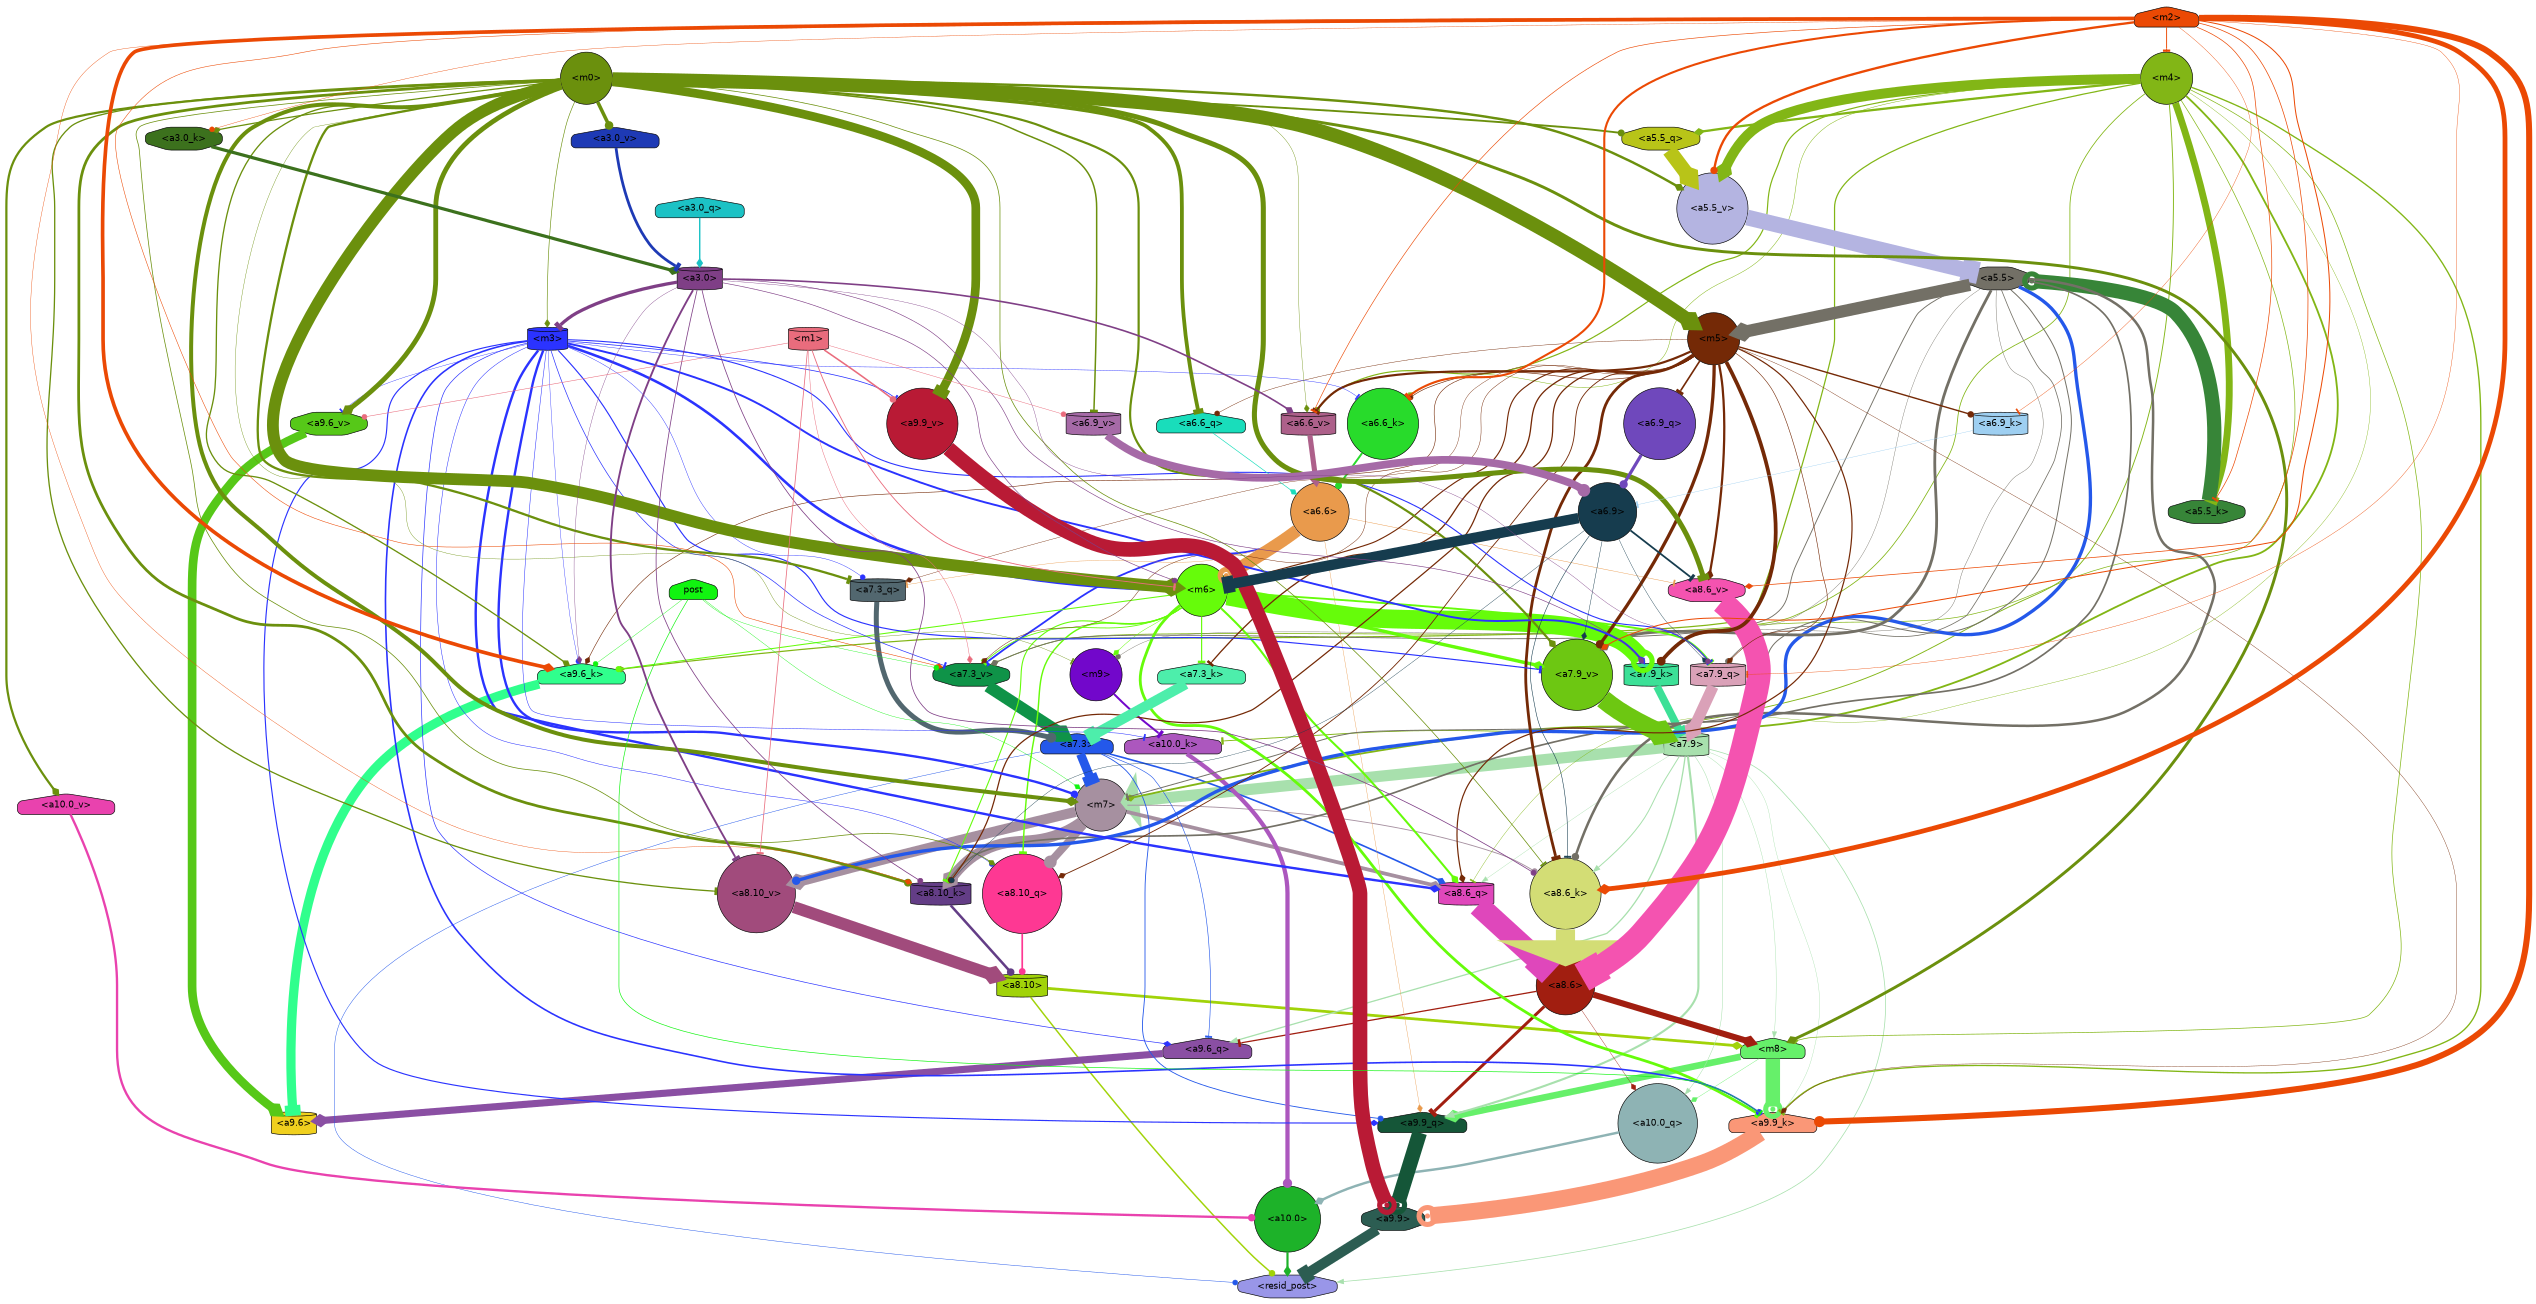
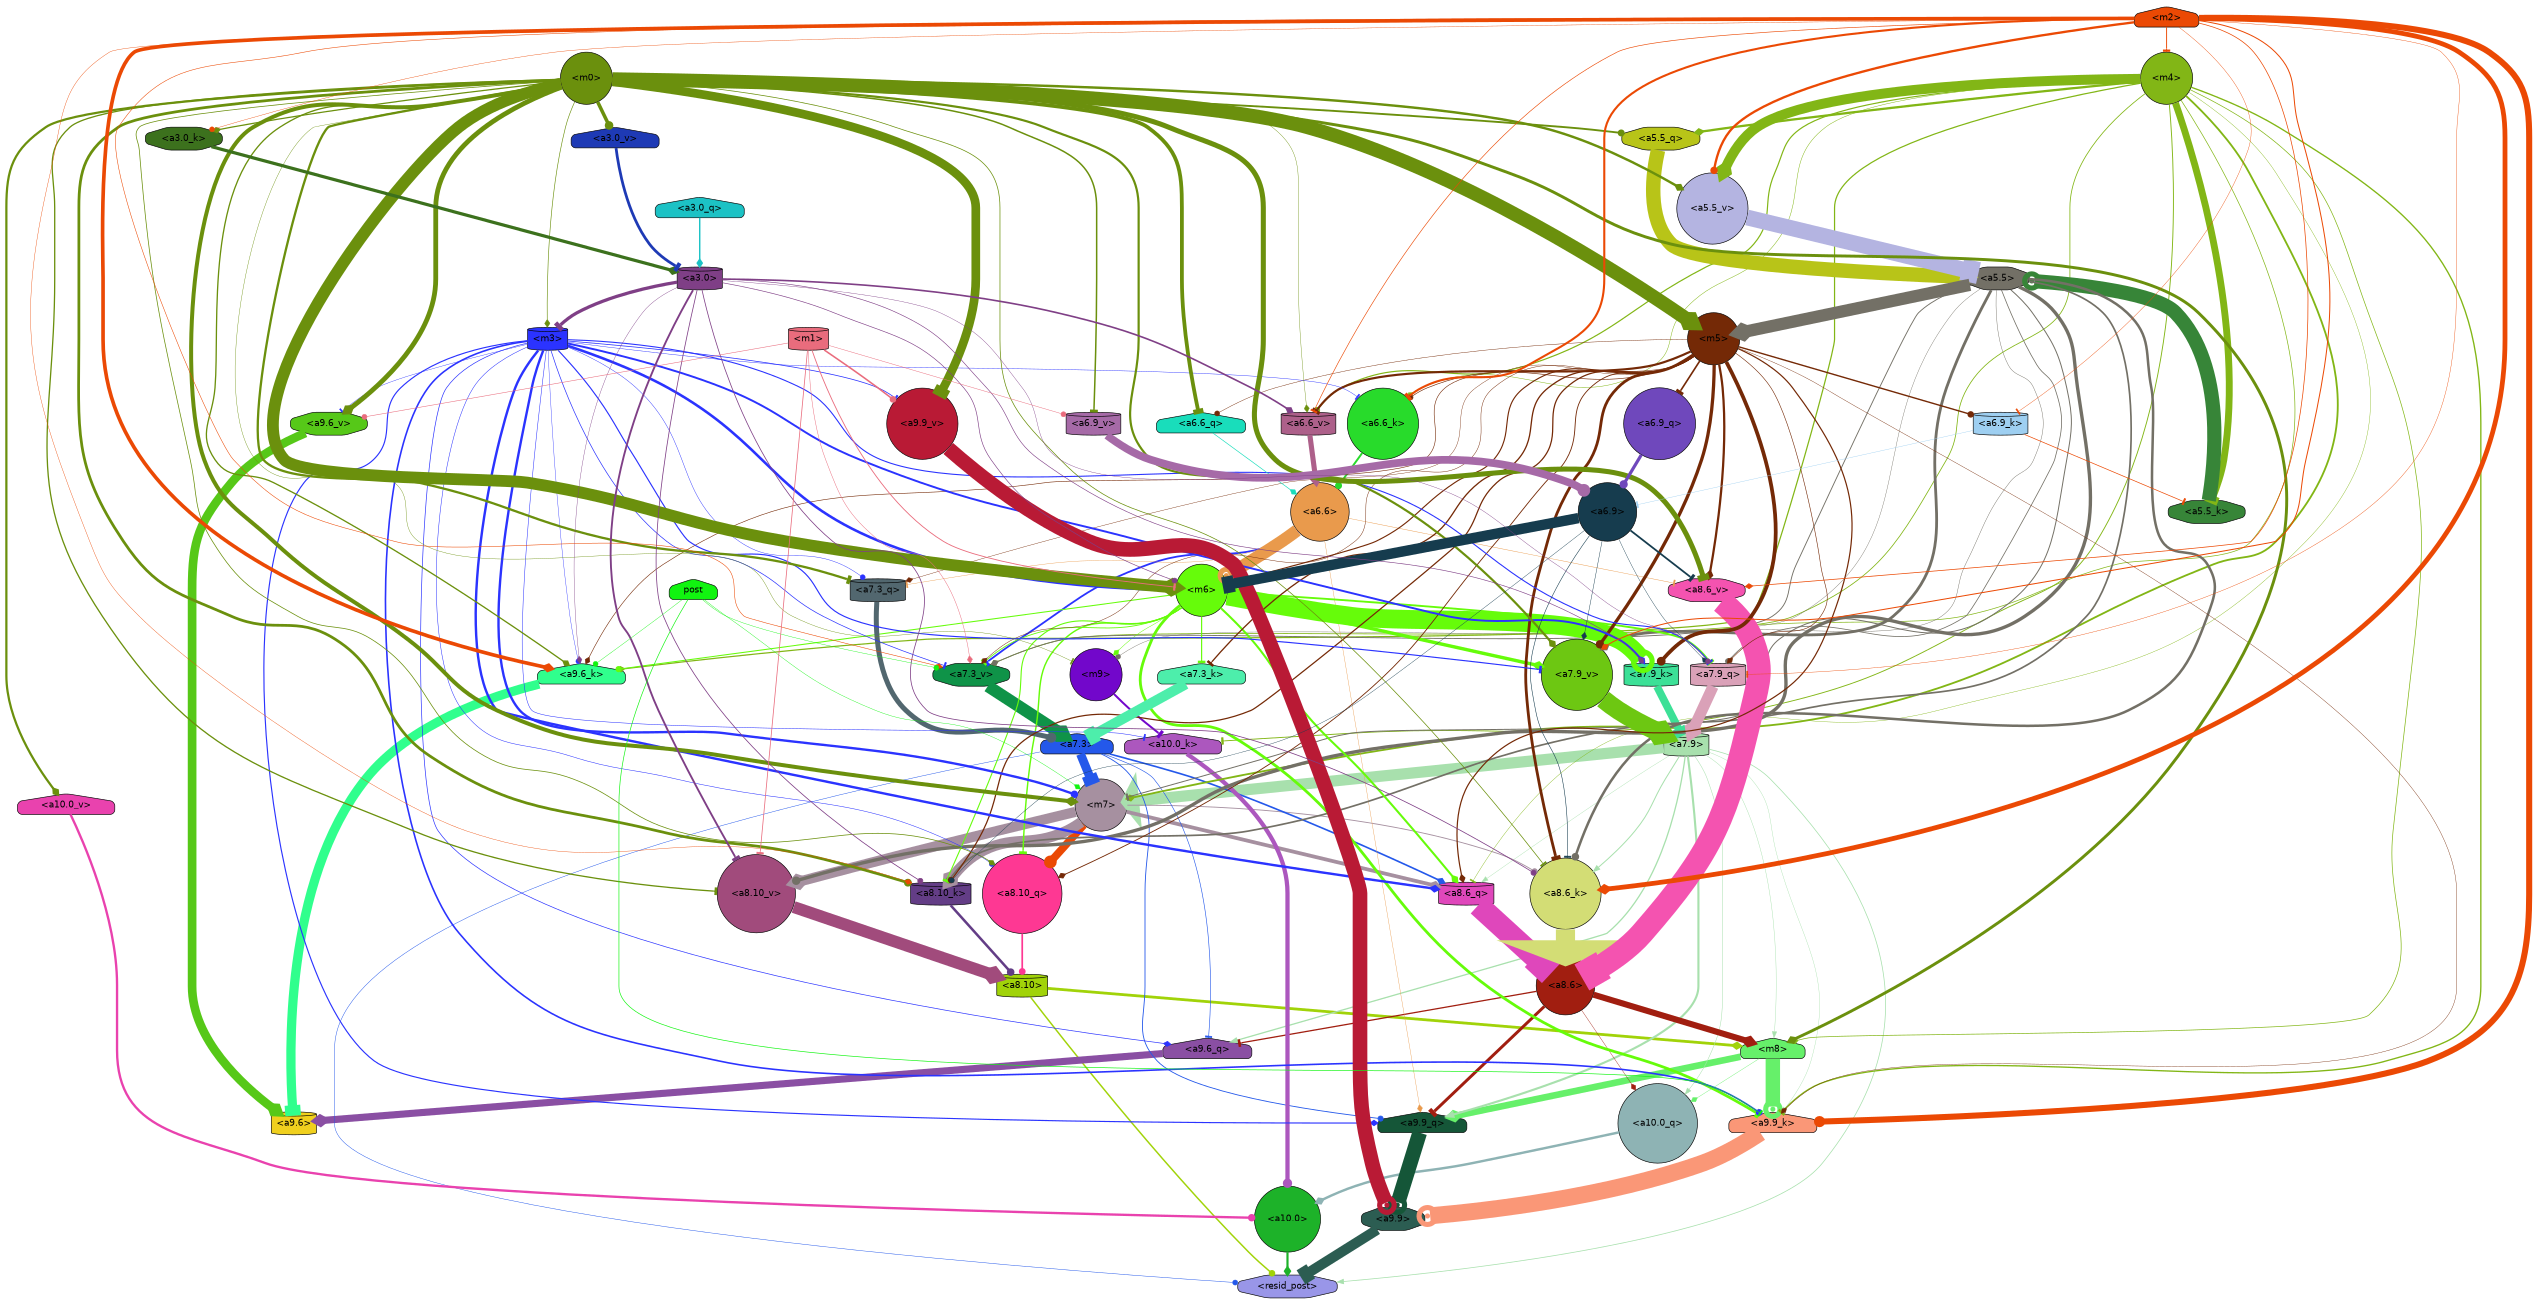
(1678, 162) -> (1764, 264)
(2271, 253) -> (2103, 468)
(1783, 697) -> (1783, 697)
(1062, 848) -> (1062, 848)
